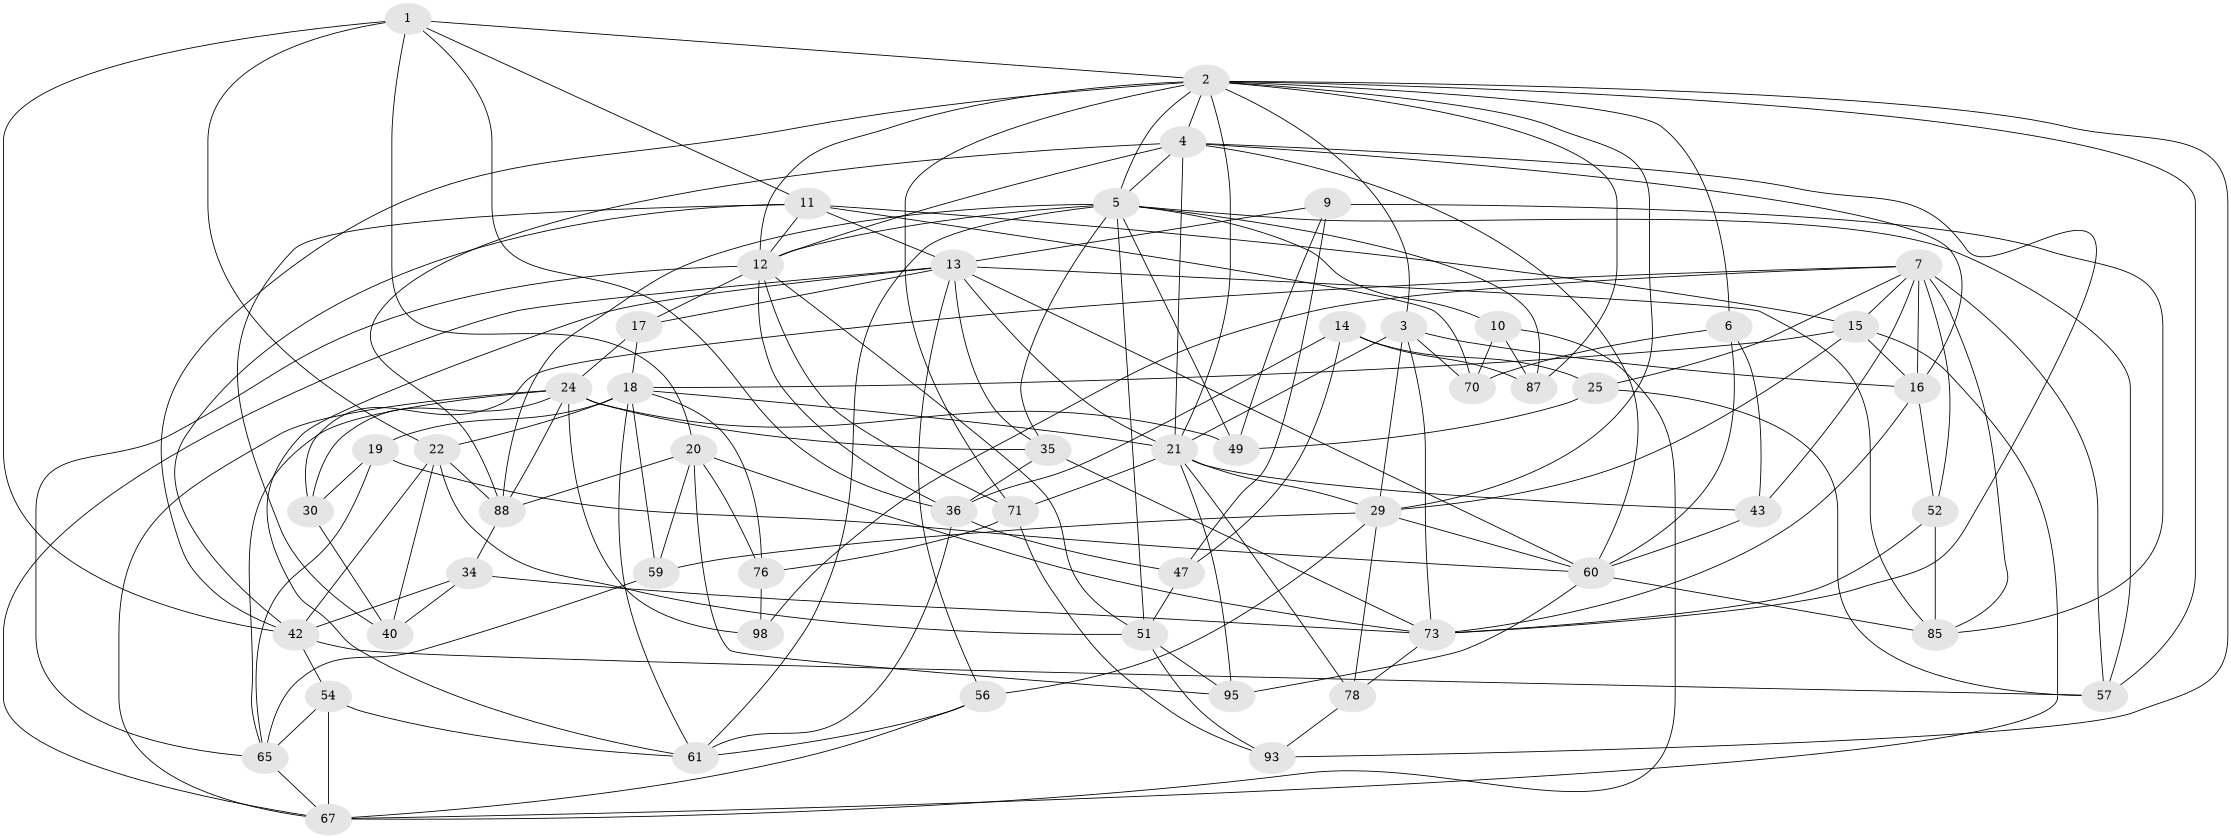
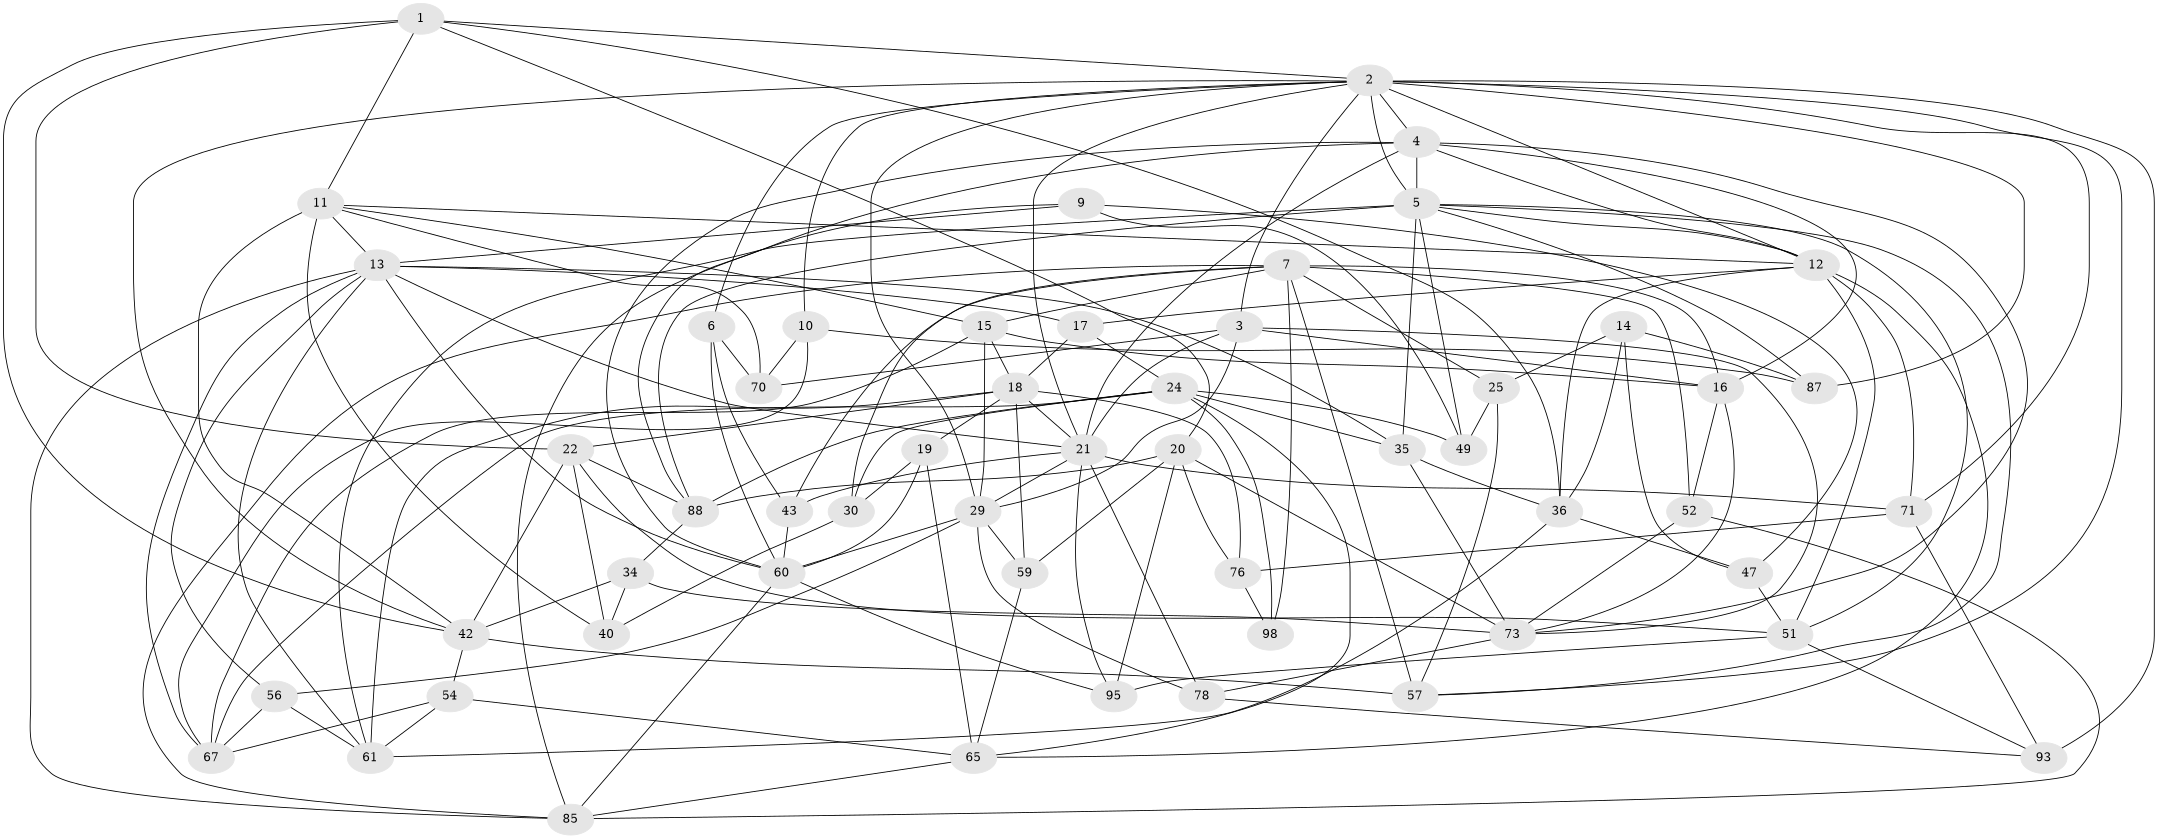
(1314, 253) -> (867, 124)
(297, 789) -> (772, 789)
